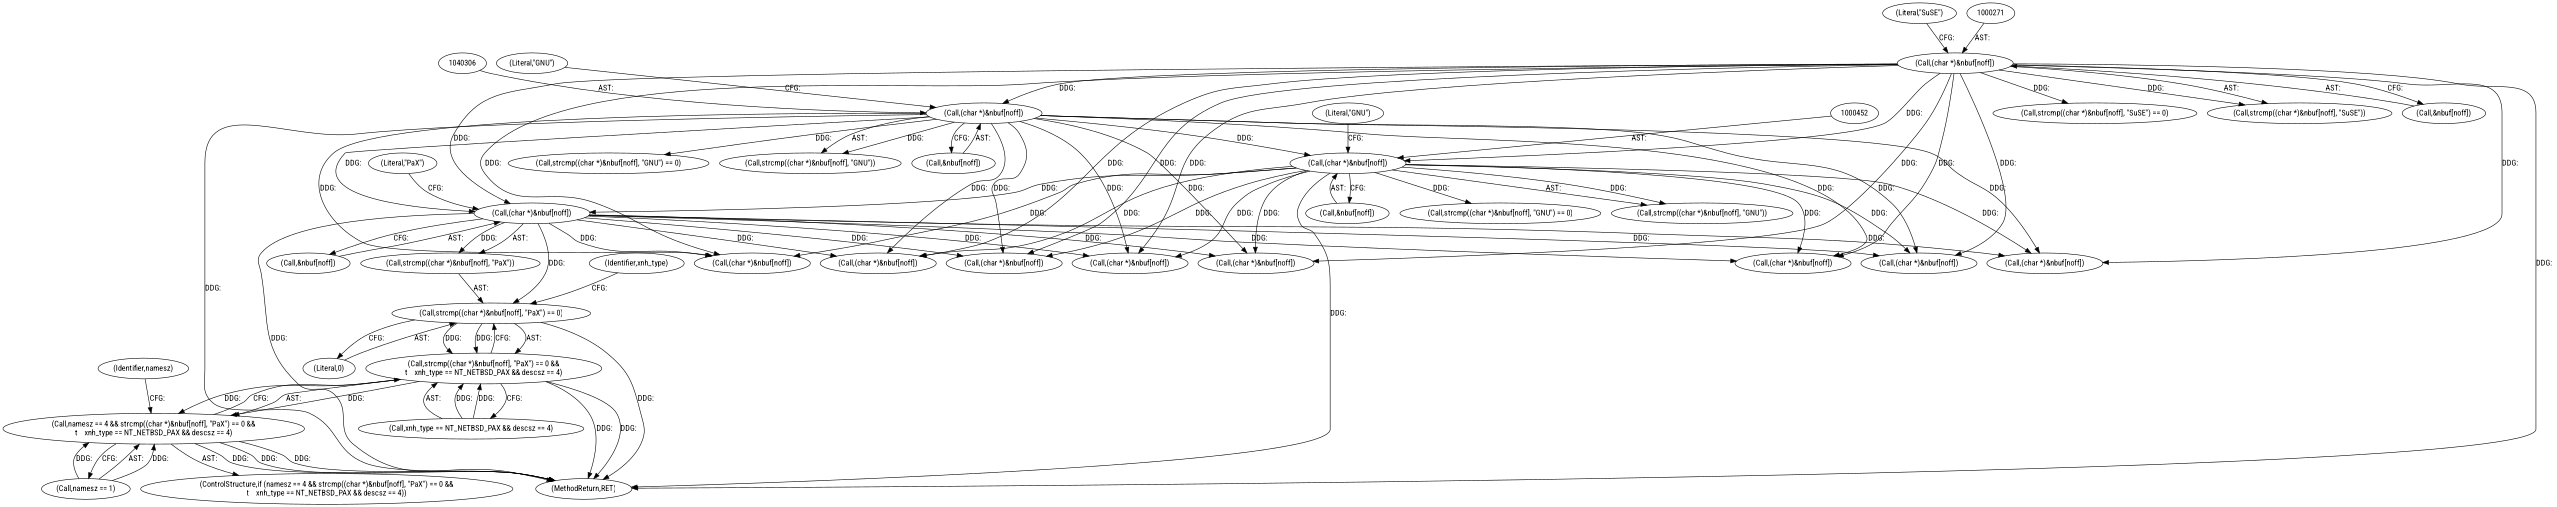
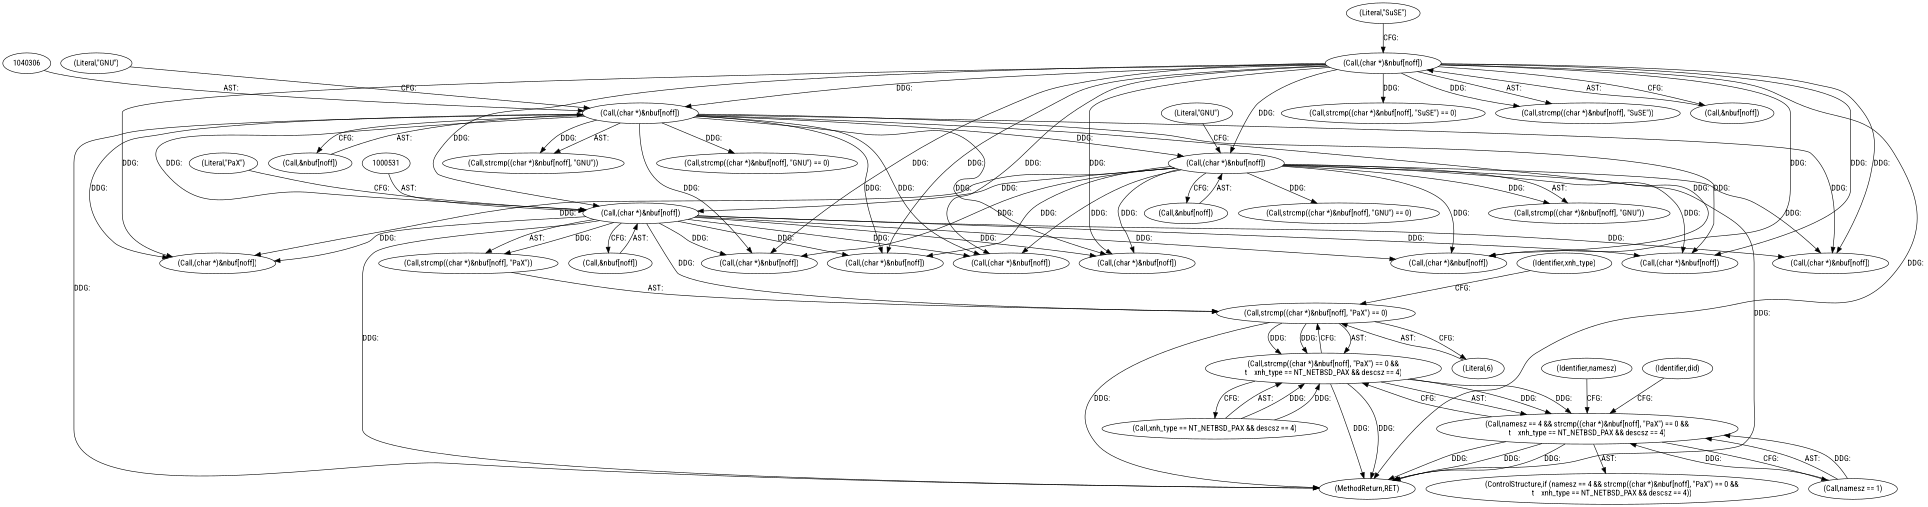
(1991, 13) -> none
(1855, 113) -> none
none -> (386, 163)
(329, 369) -> (1478, 369)
none -> (1678, 369)
